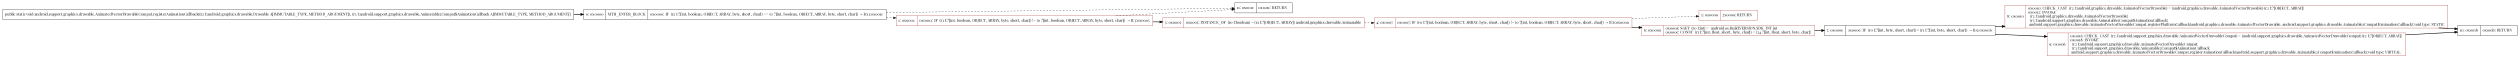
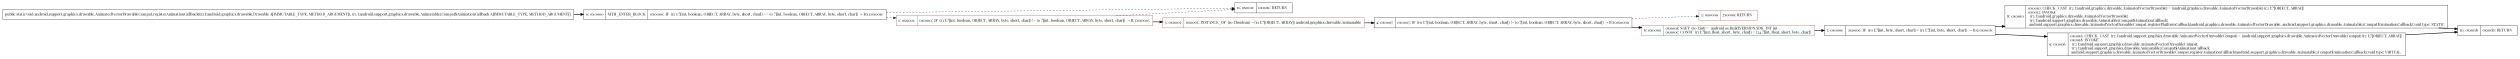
(2226, 17) -> (2226, 17)
(1368, 23) -> (1368, 23)
(1503, 23) -> (1503, 23)
(2226, 44) -> (2226, 44)
